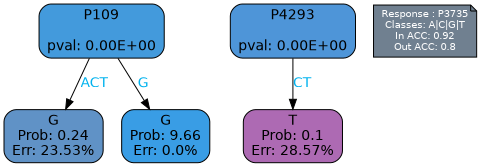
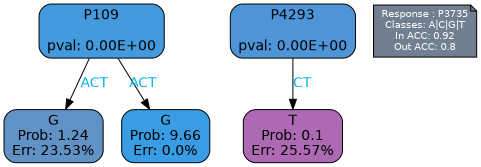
(143, 84) -> (143, 84)
(54, 136) -> (54, 136)
(293, 136) -> (293, 136)
